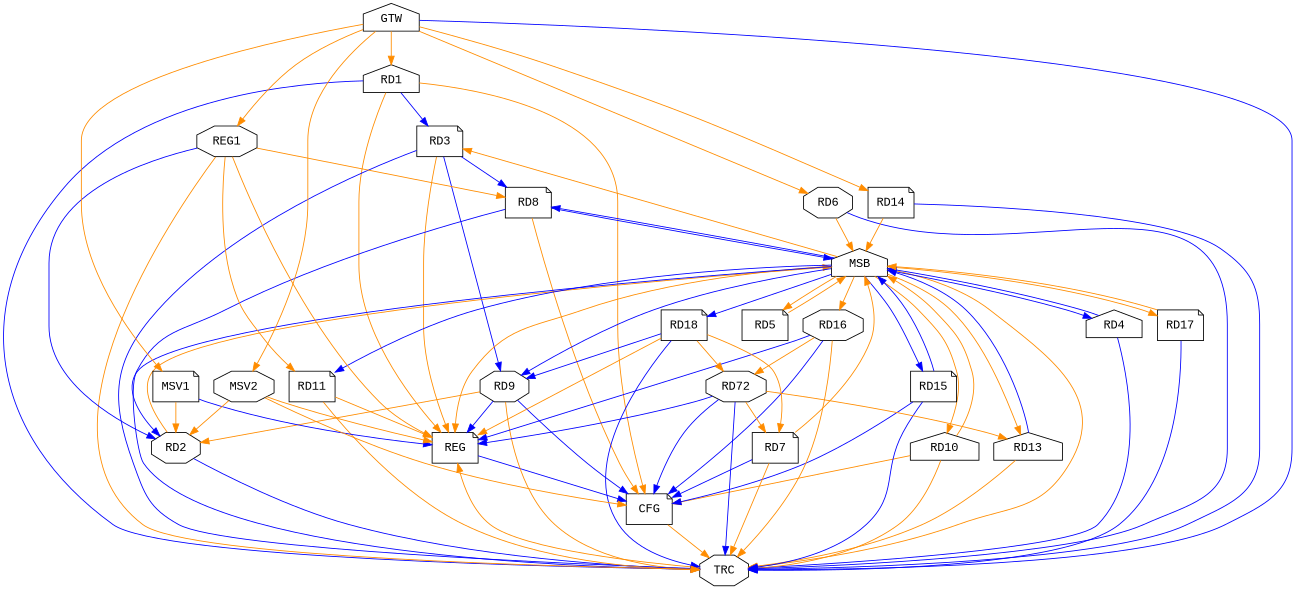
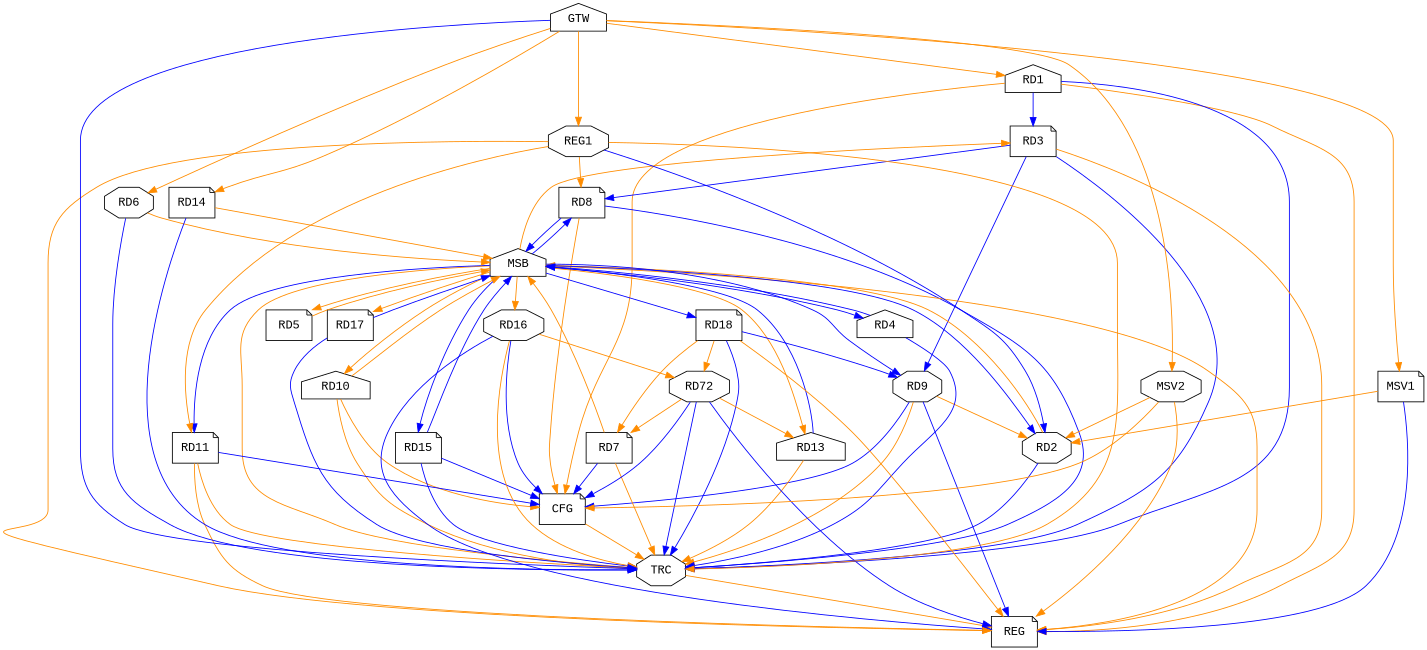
(1028, 282) -> (408, 304)
(548, 477) -> (375, 478)
